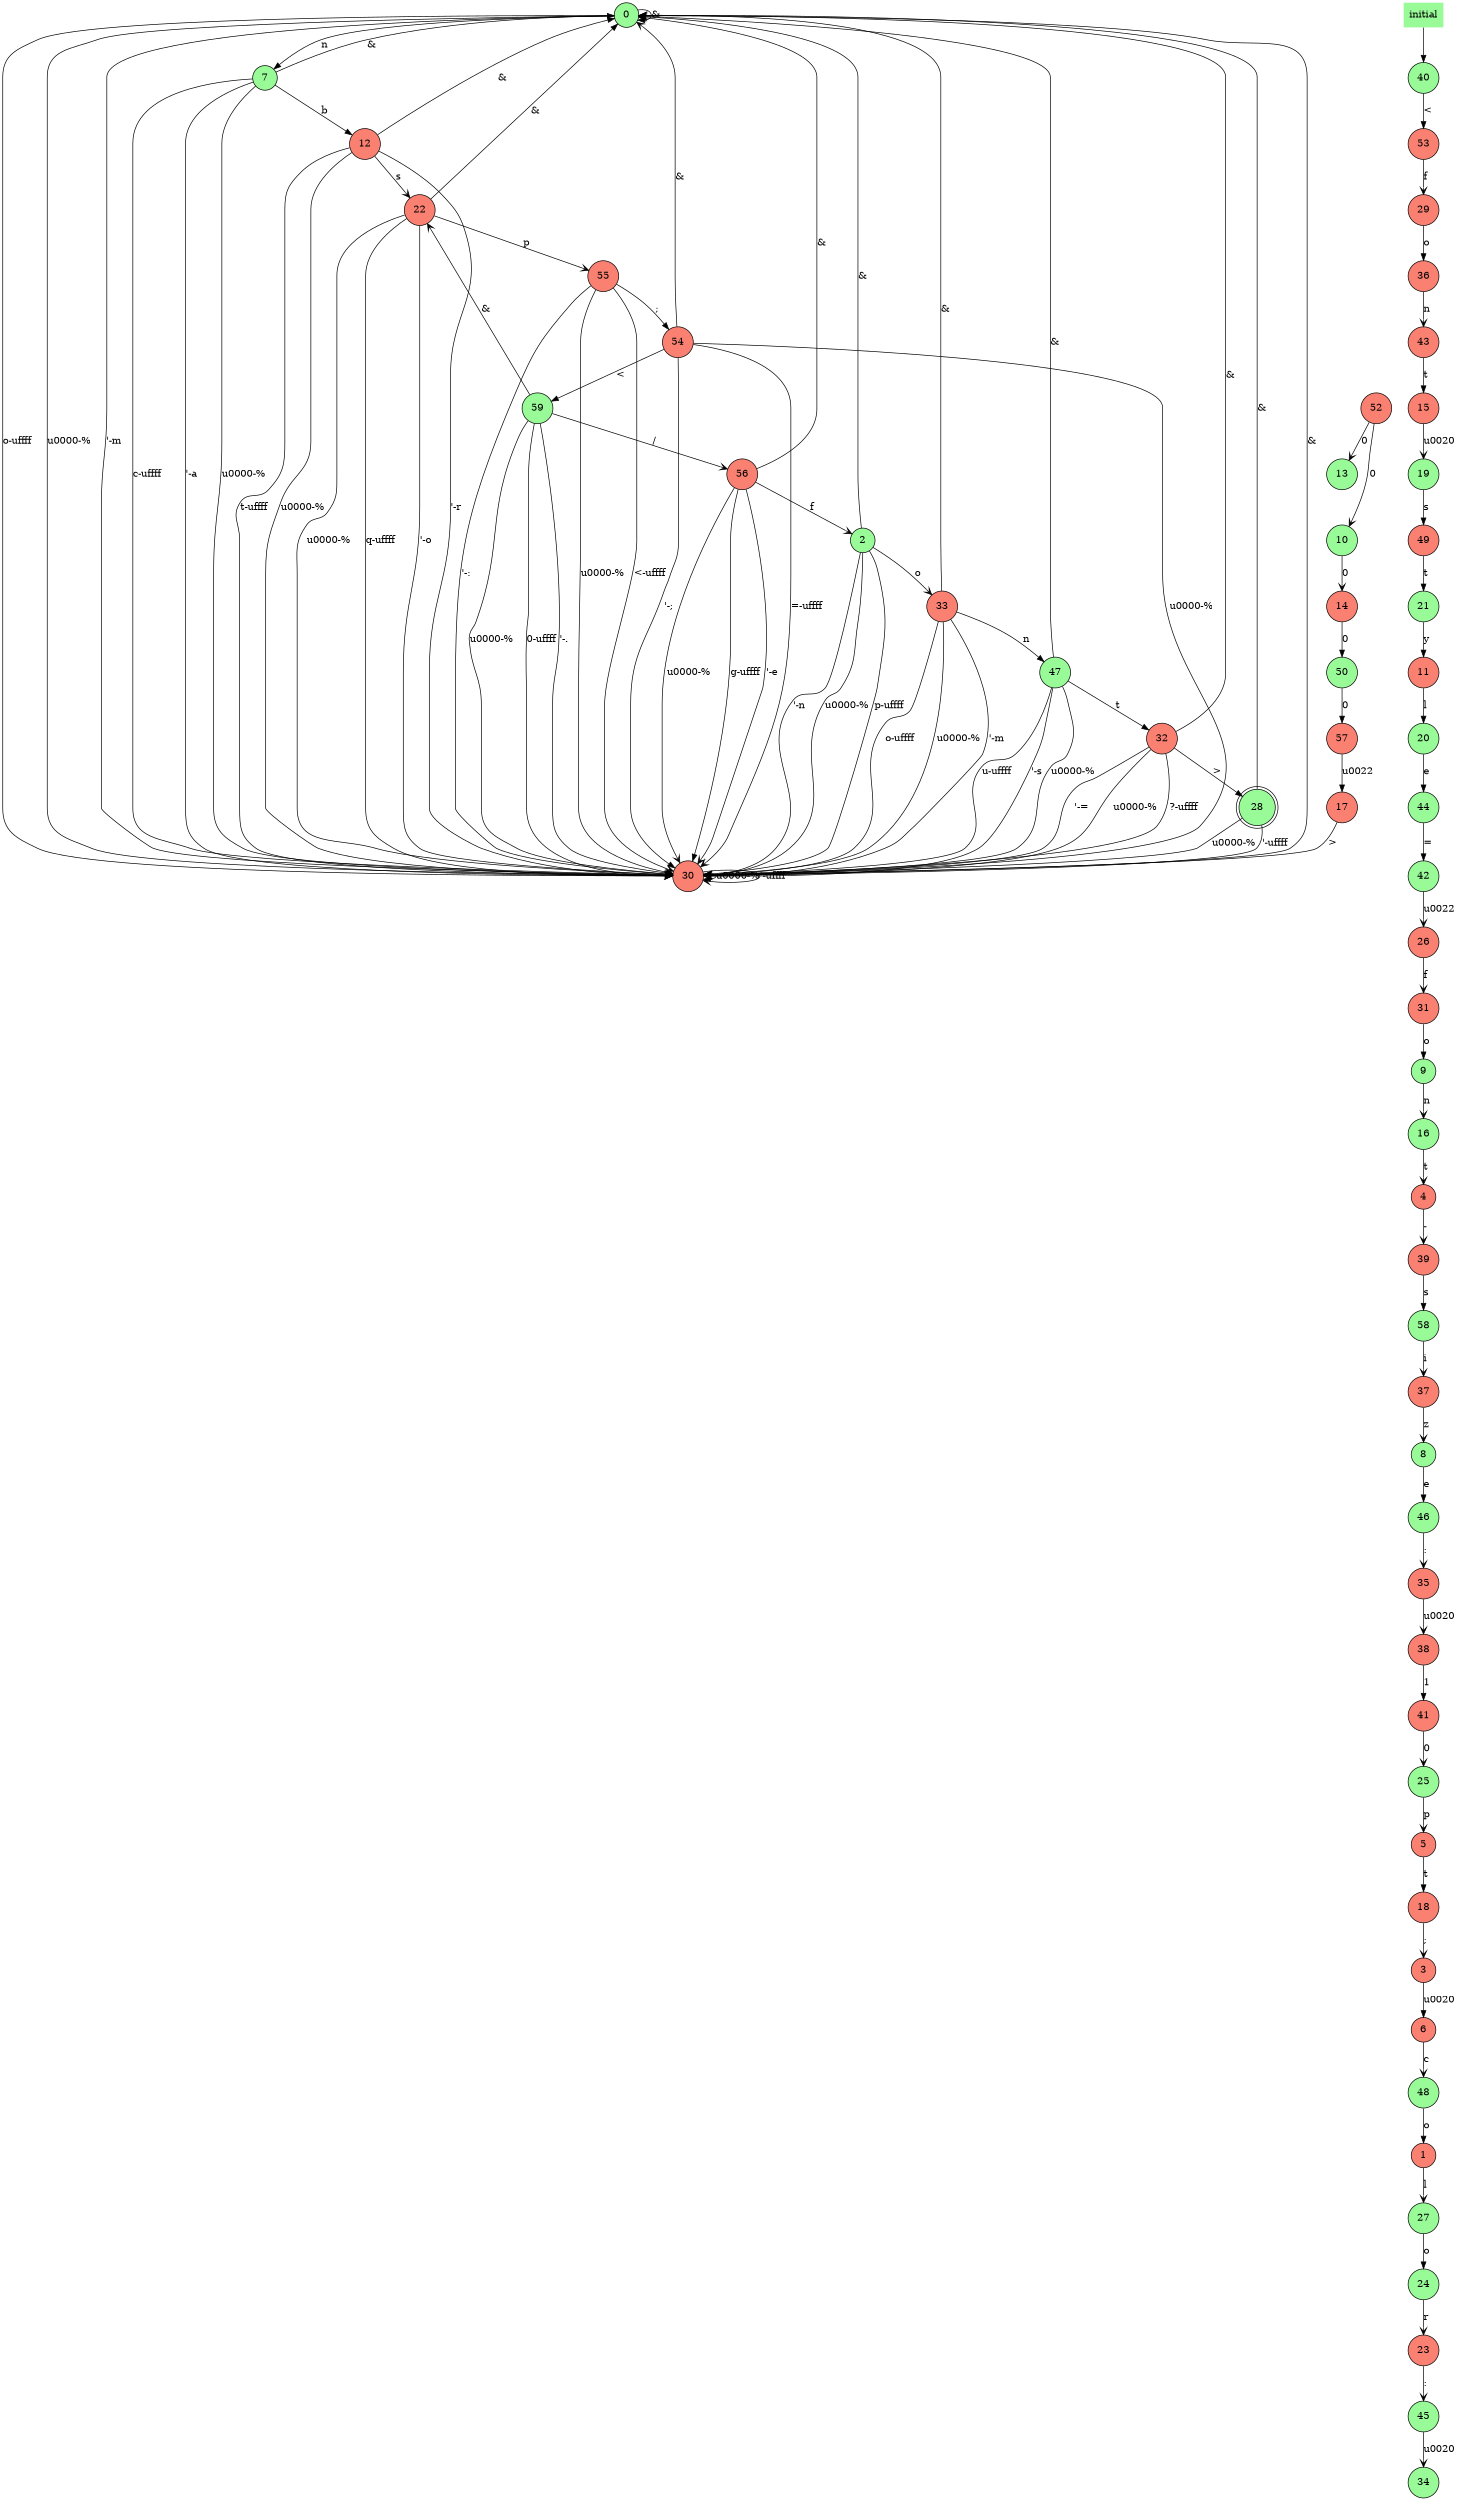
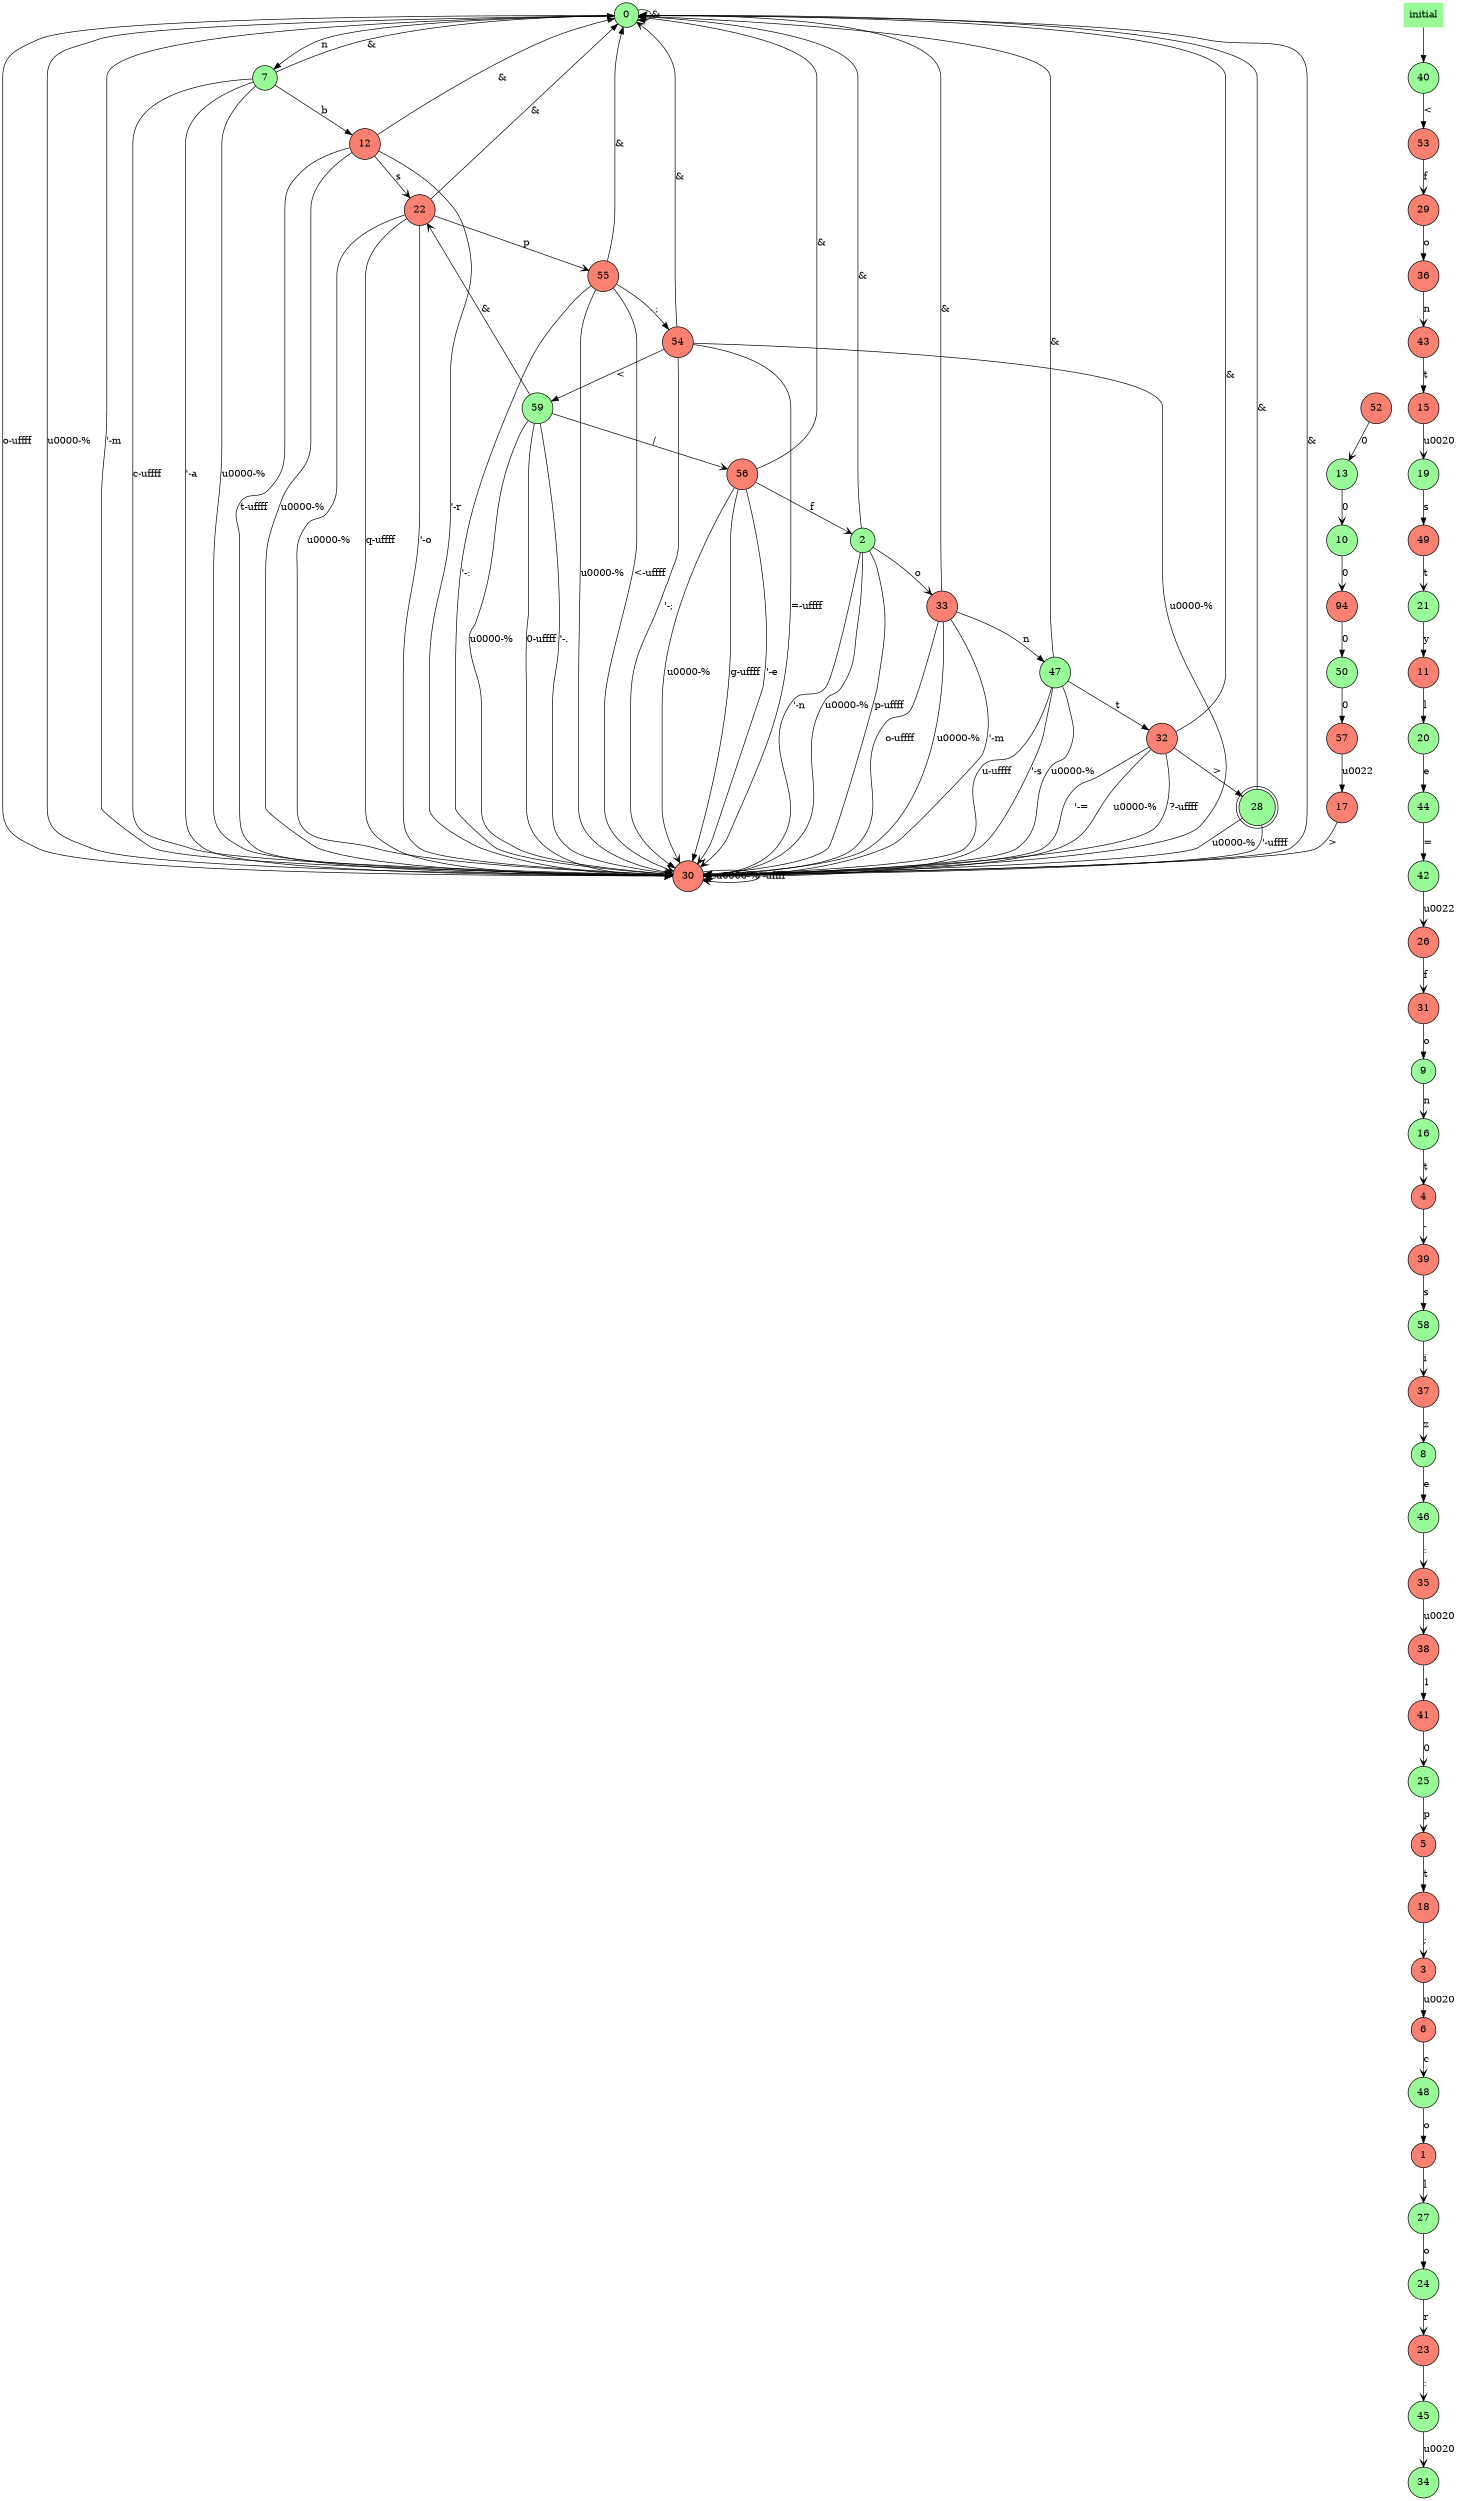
none -> (615, 147)
(1368, 473) -> (1342, 504)
(1424, 570) -> (1424, 570)
(1342, 606) -> (1342, 606)
